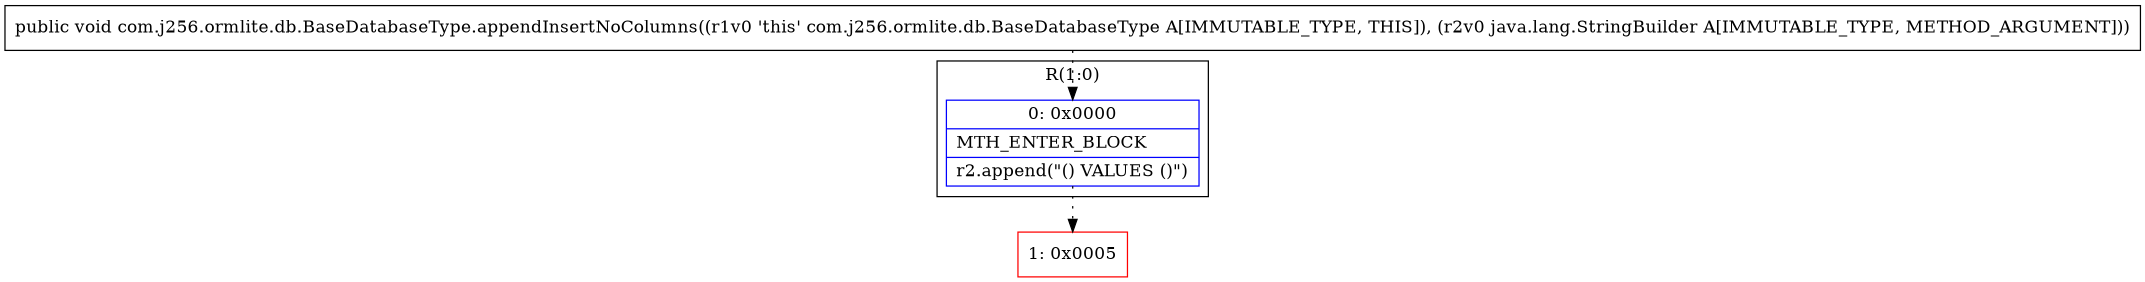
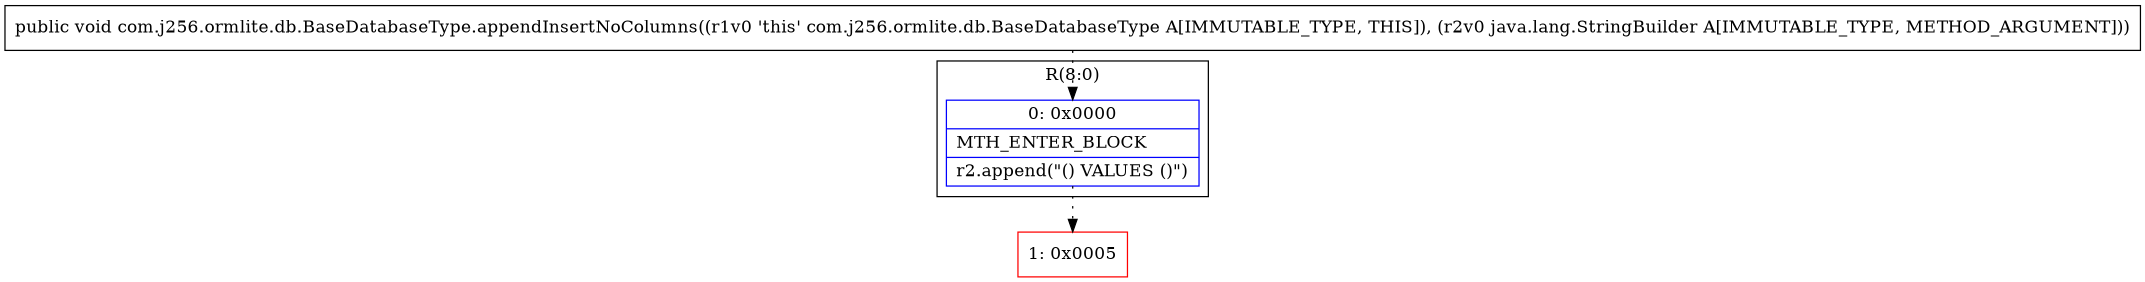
(1073, 75) -> (1073, 75)
